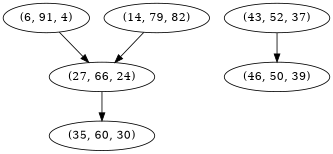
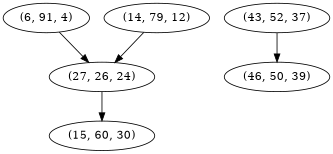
(157, 18) -> (157, 18)
(102, 77) -> (102, 77)
(102, 136) -> (102, 136)
